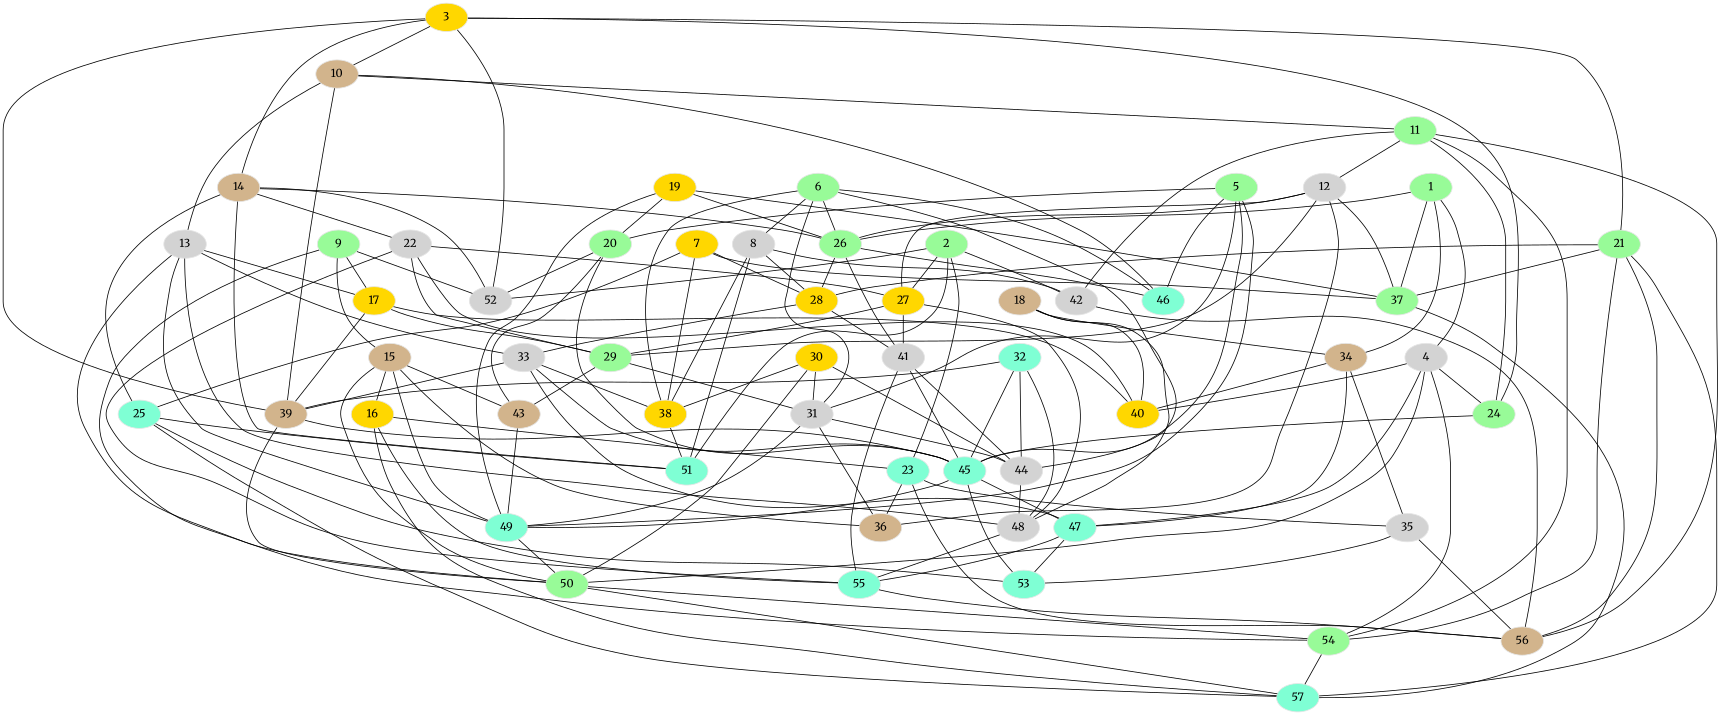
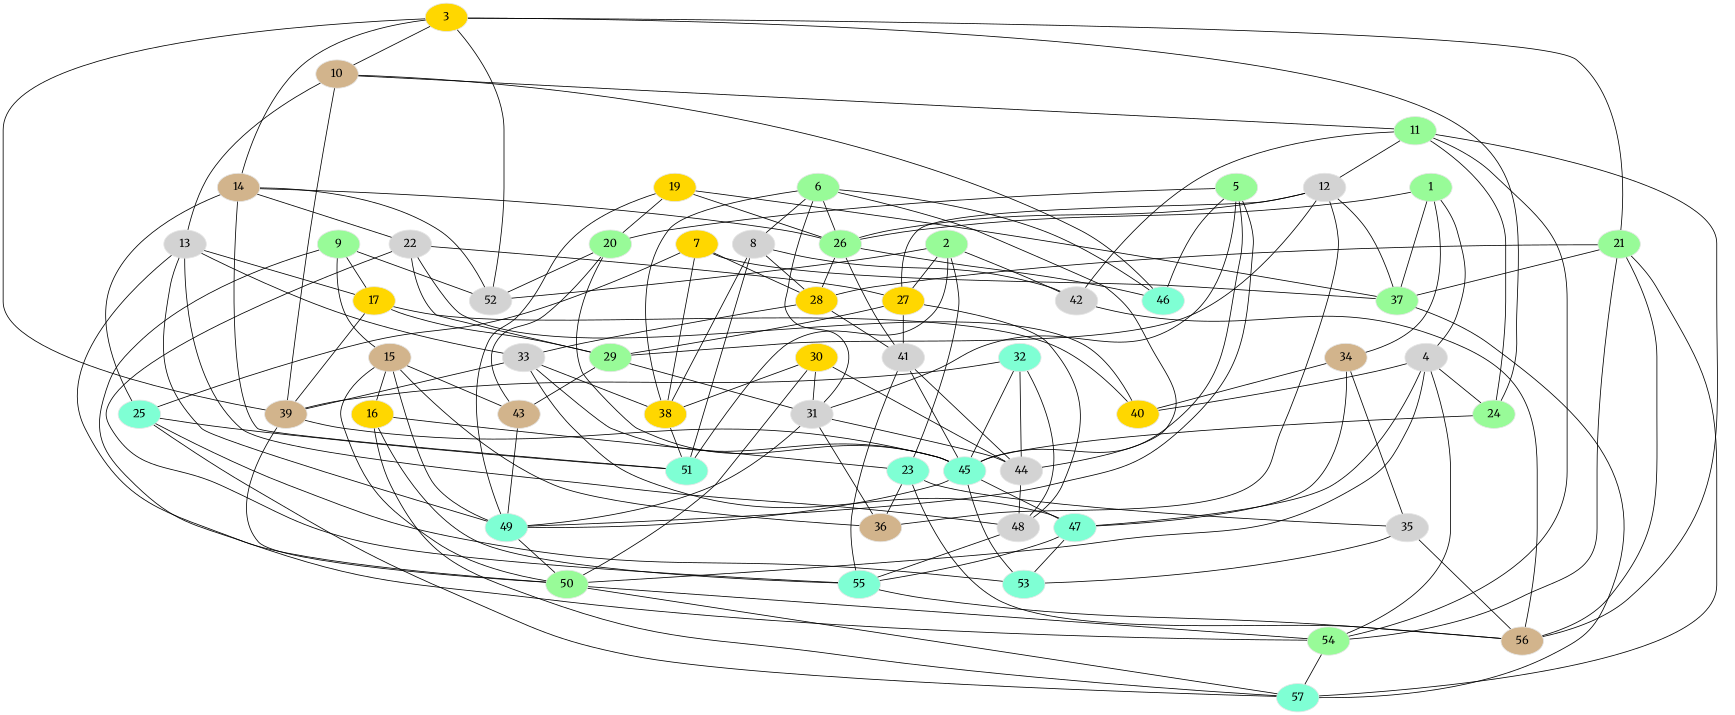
(1020, 301) -> none
